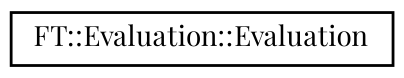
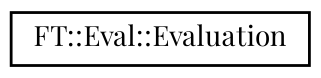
(202, 39) -> (160, 39)
